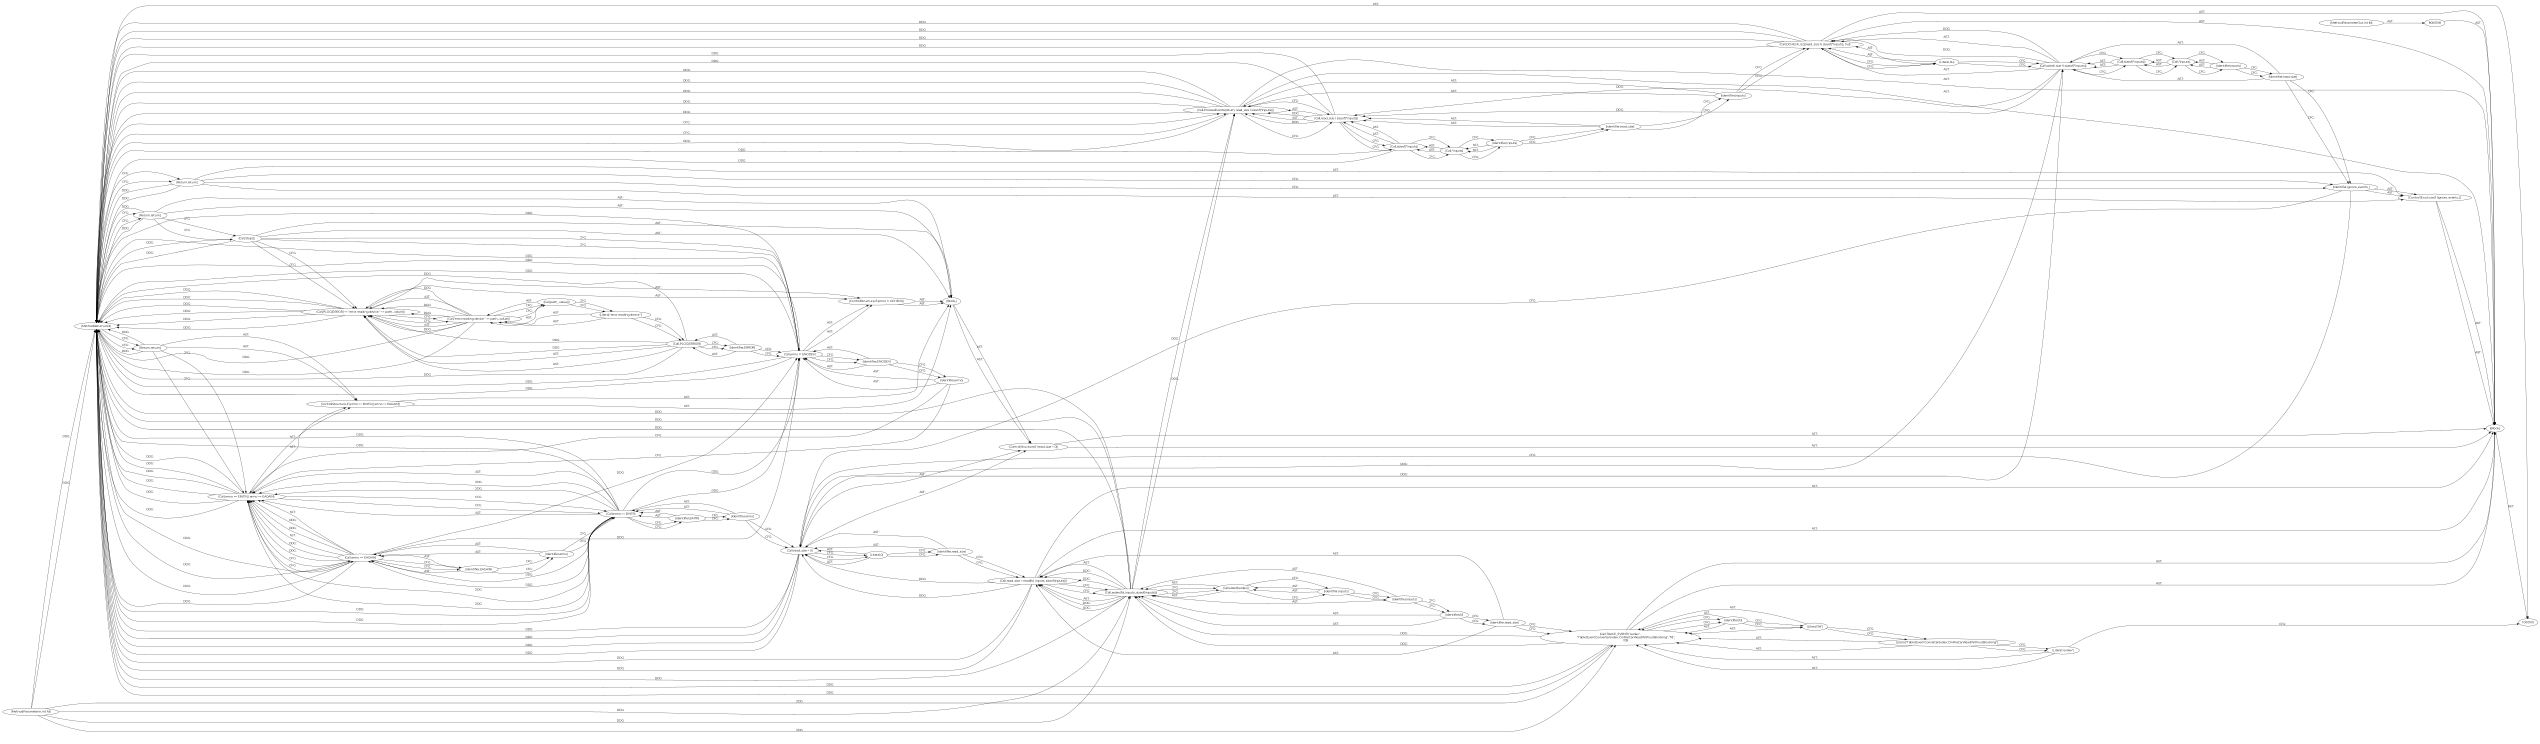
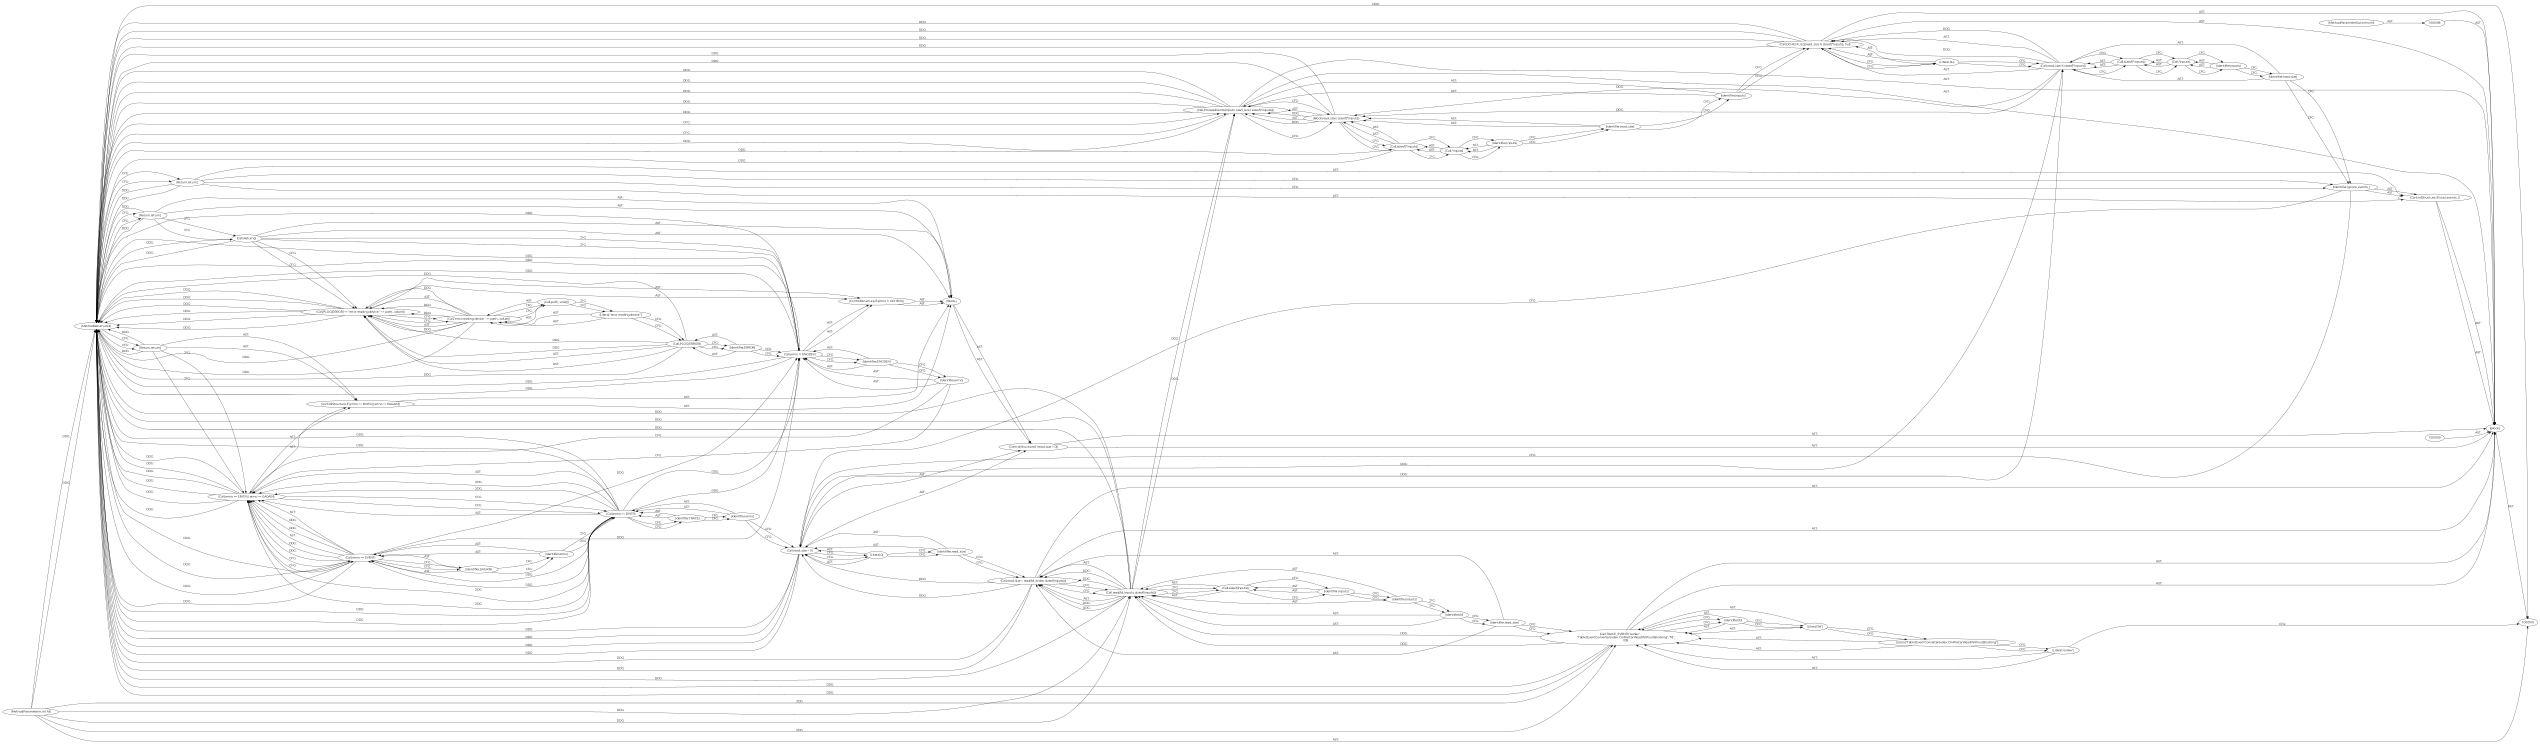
(1376, 4) -> (1376, 4)
(2351, 23) -> (2351, 23)
(2435, 23) -> (2435, 23)
(2063, 66) -> (2063, 66)
(1236, 110) -> (1236, 110)
(1336, 118) -> (1336, 118)
(2435, 198) -> (2435, 198)
(247, 238) -> (247, 238)
(557, 302) -> (557, 302)
none -> (2435, 438)
(687, 518) -> (687, 518)
(360, 558) -> (360, 558)
(1033, 581) -> (1033, 581)
(1236, 588) -> (1236, 588)
(1131, 593) -> (1131, 593)
none -> (1323, 741)
